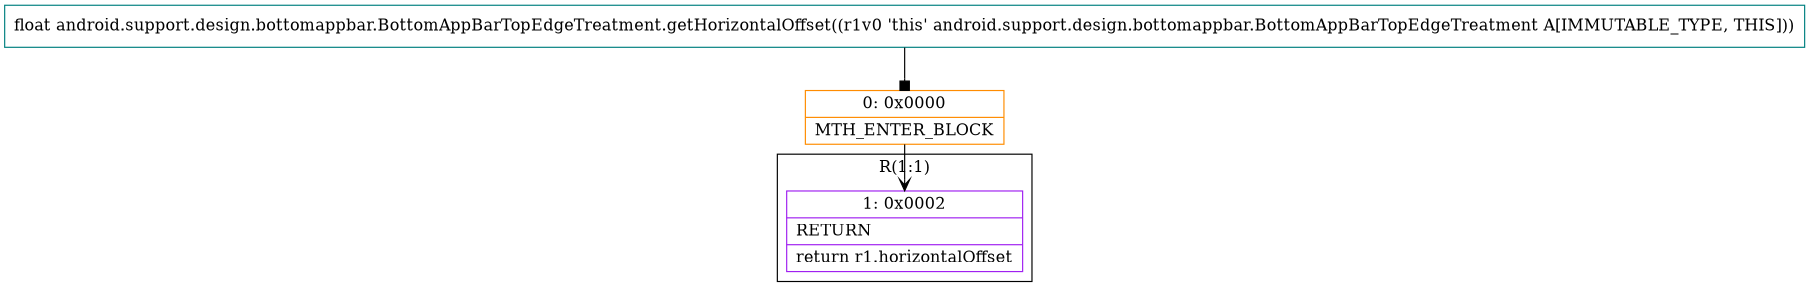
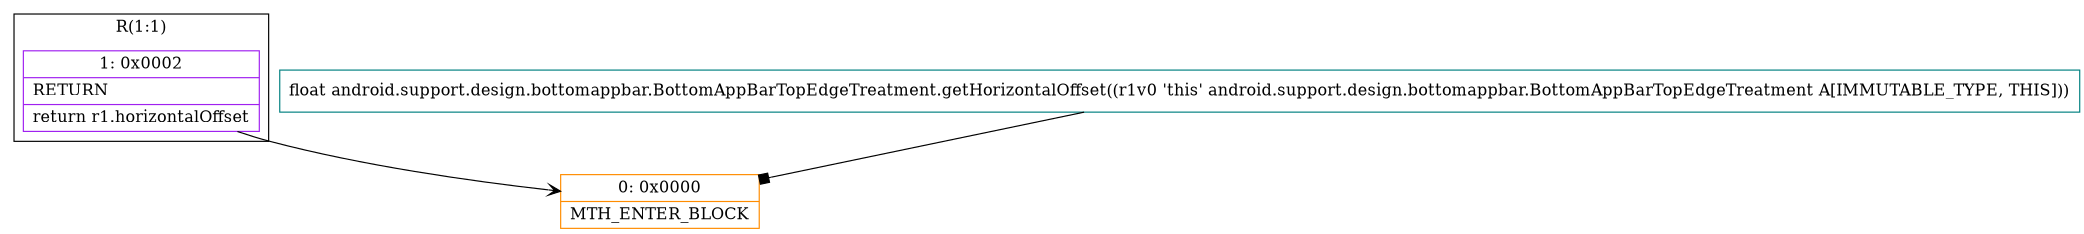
(905, 162) -> (392, 167)
